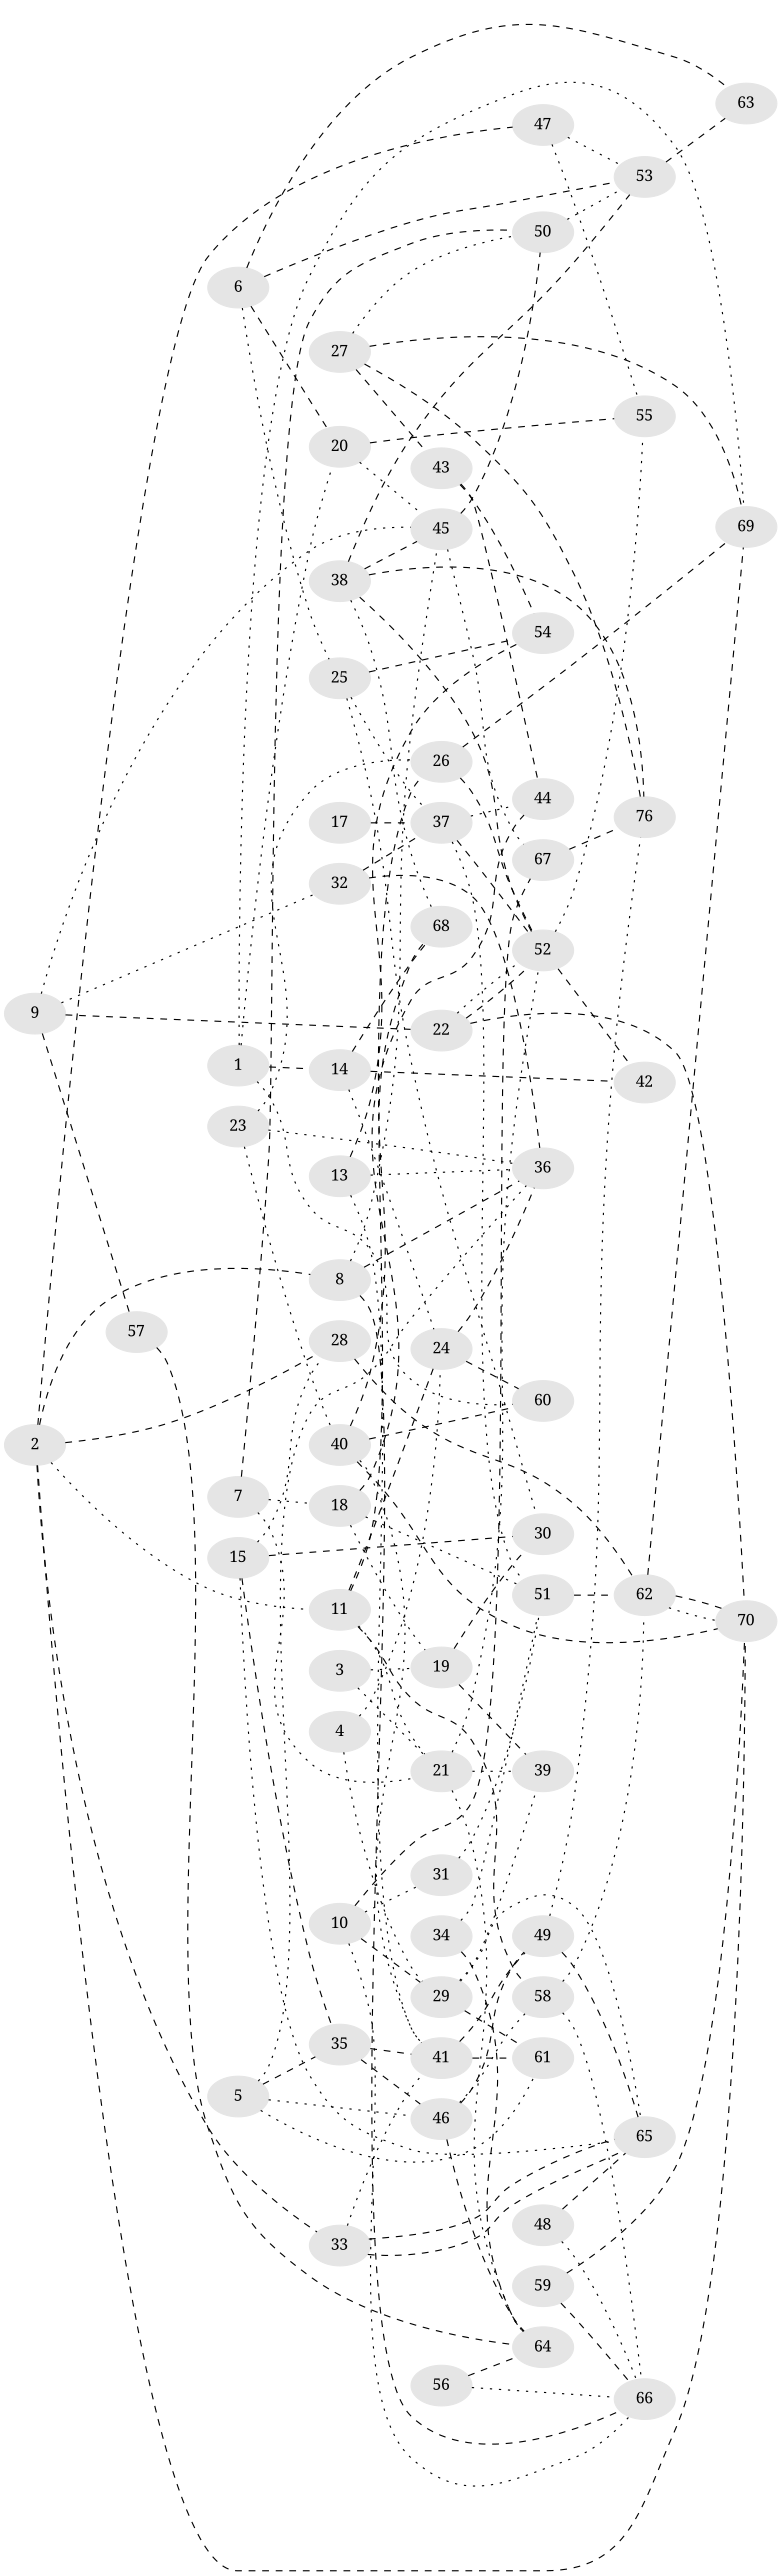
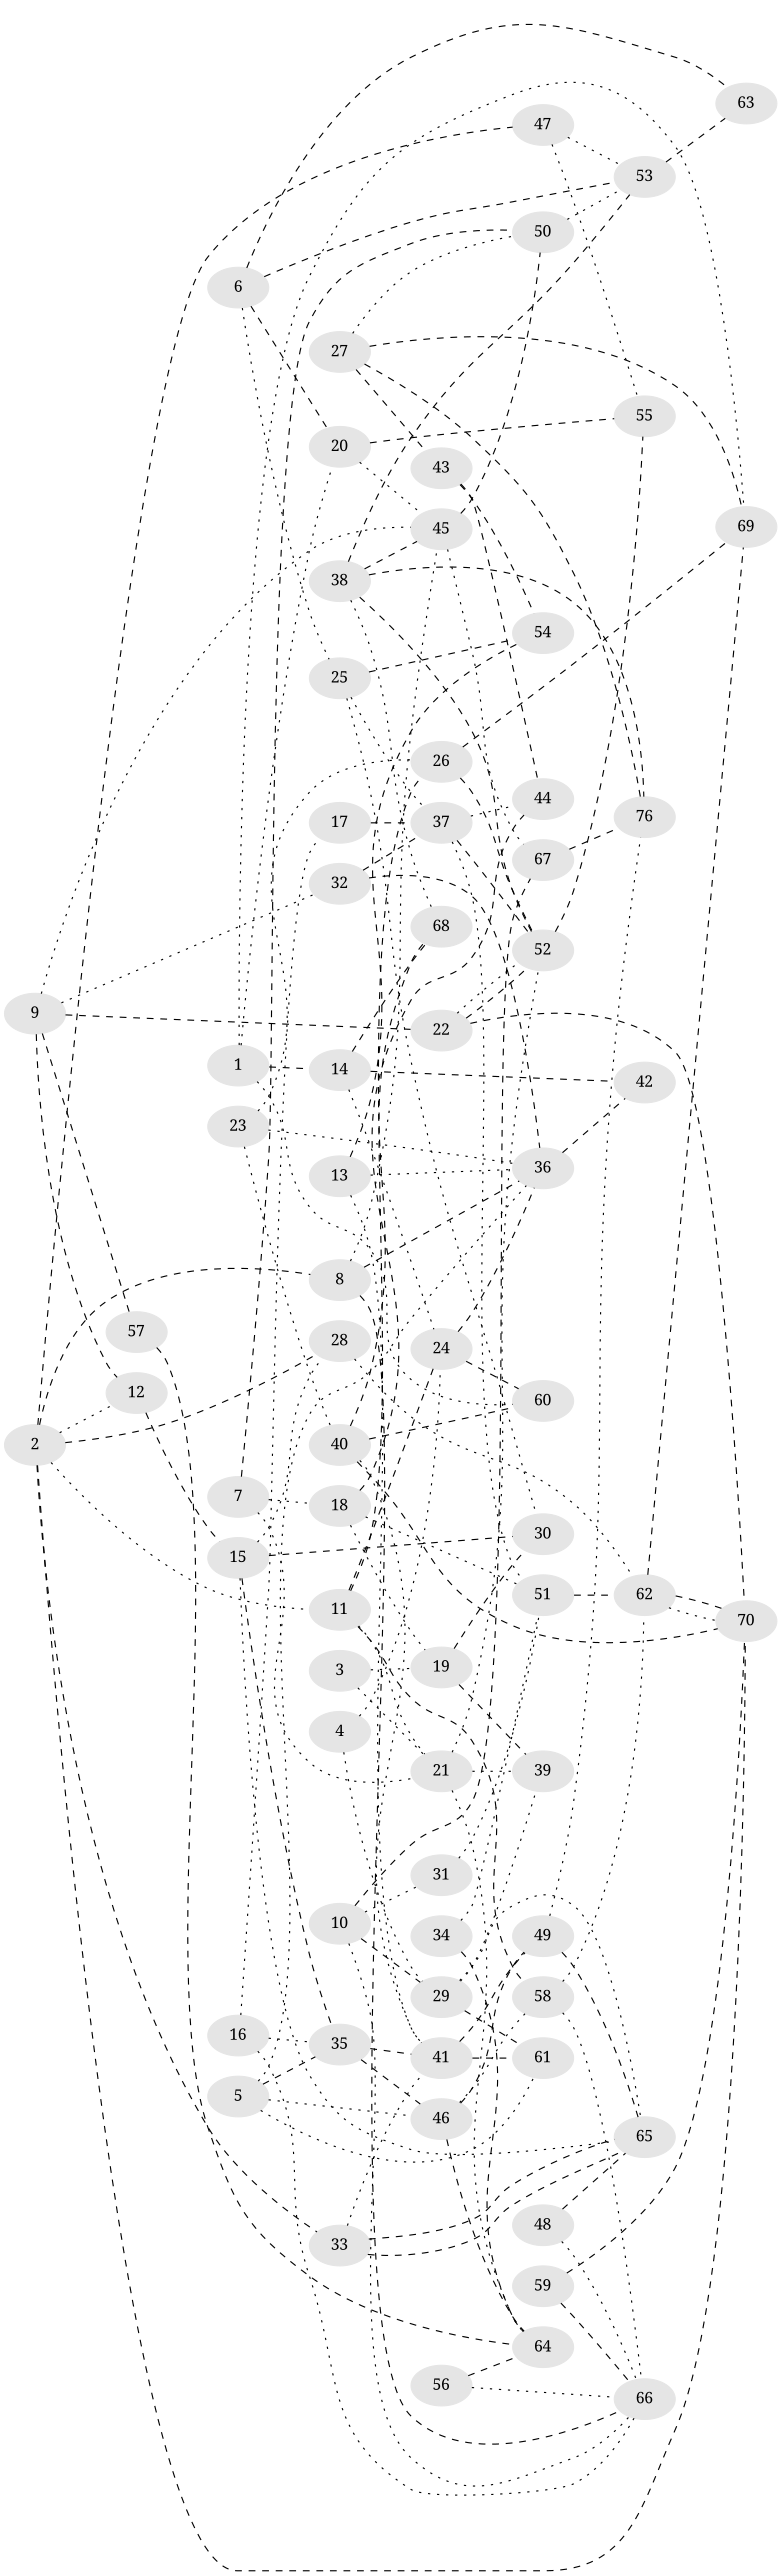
(614, 713) -> (614, 713)
(599, 1024) -> (594, 1126)
none -> (137, 1393)
(482, 1455) -> (482, 1455)
none -> (238, 2036)
